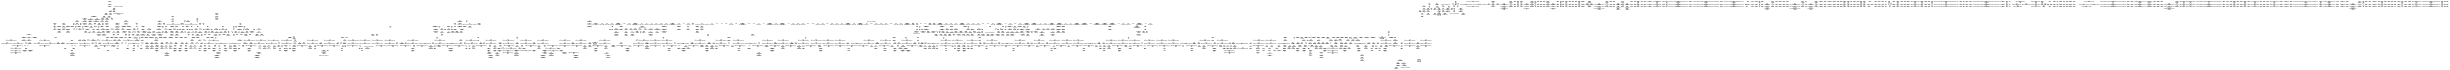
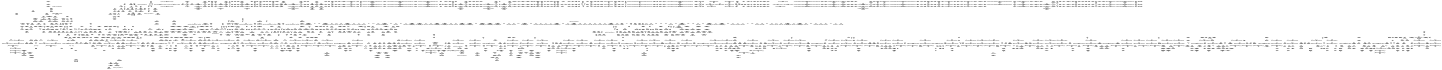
(2305, 7) -> none
none -> (91, 32)
(1077, 46) -> none
